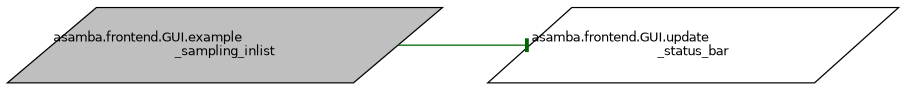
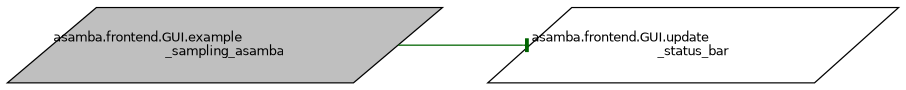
(225, 45) -> (225, 45)
